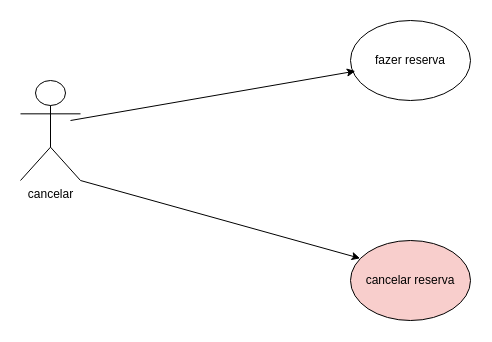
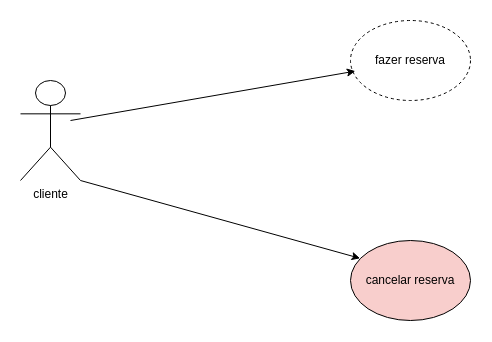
(411, 61) -> (411, 61)
(51, 195) -> (51, 195)
